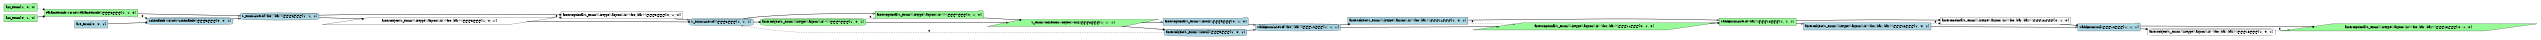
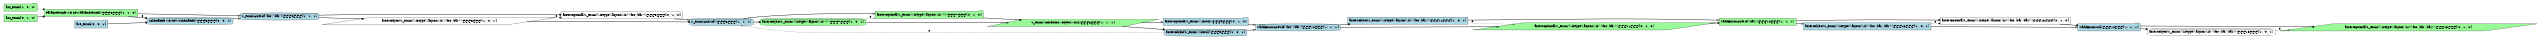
(137, 17) -> (137, 17)
